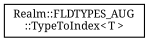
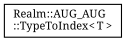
(74, 21) -> (63, 21)
